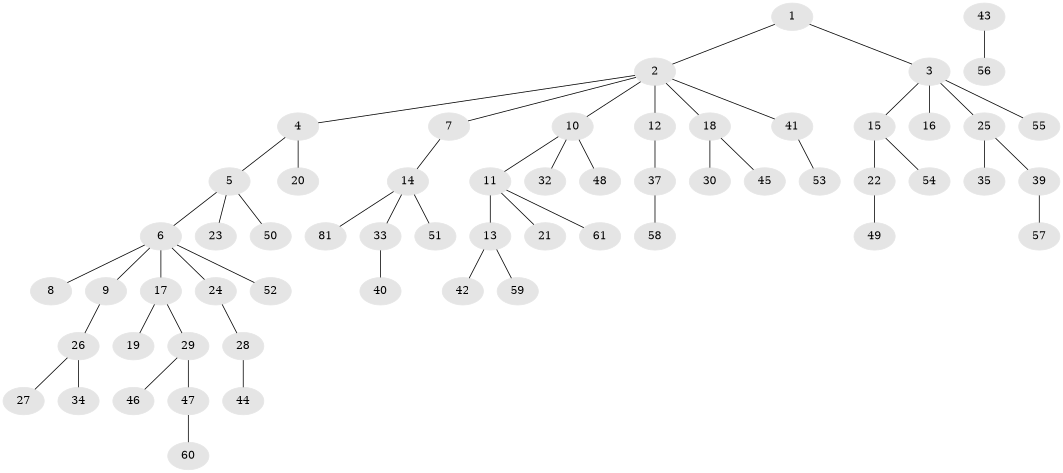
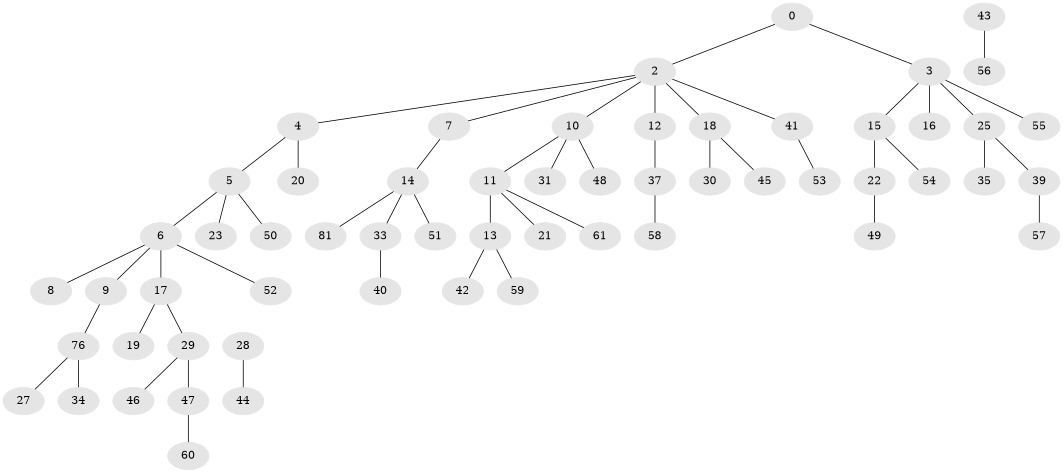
(792, 17) -> (792, 17)
(545, 181) -> (545, 181)
(216, 291) -> none
(79, 346) -> (79, 346)
